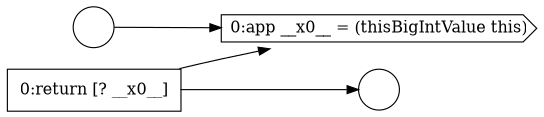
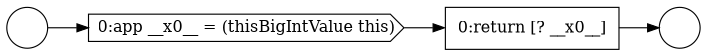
(219, 60) -> (419, 28)
